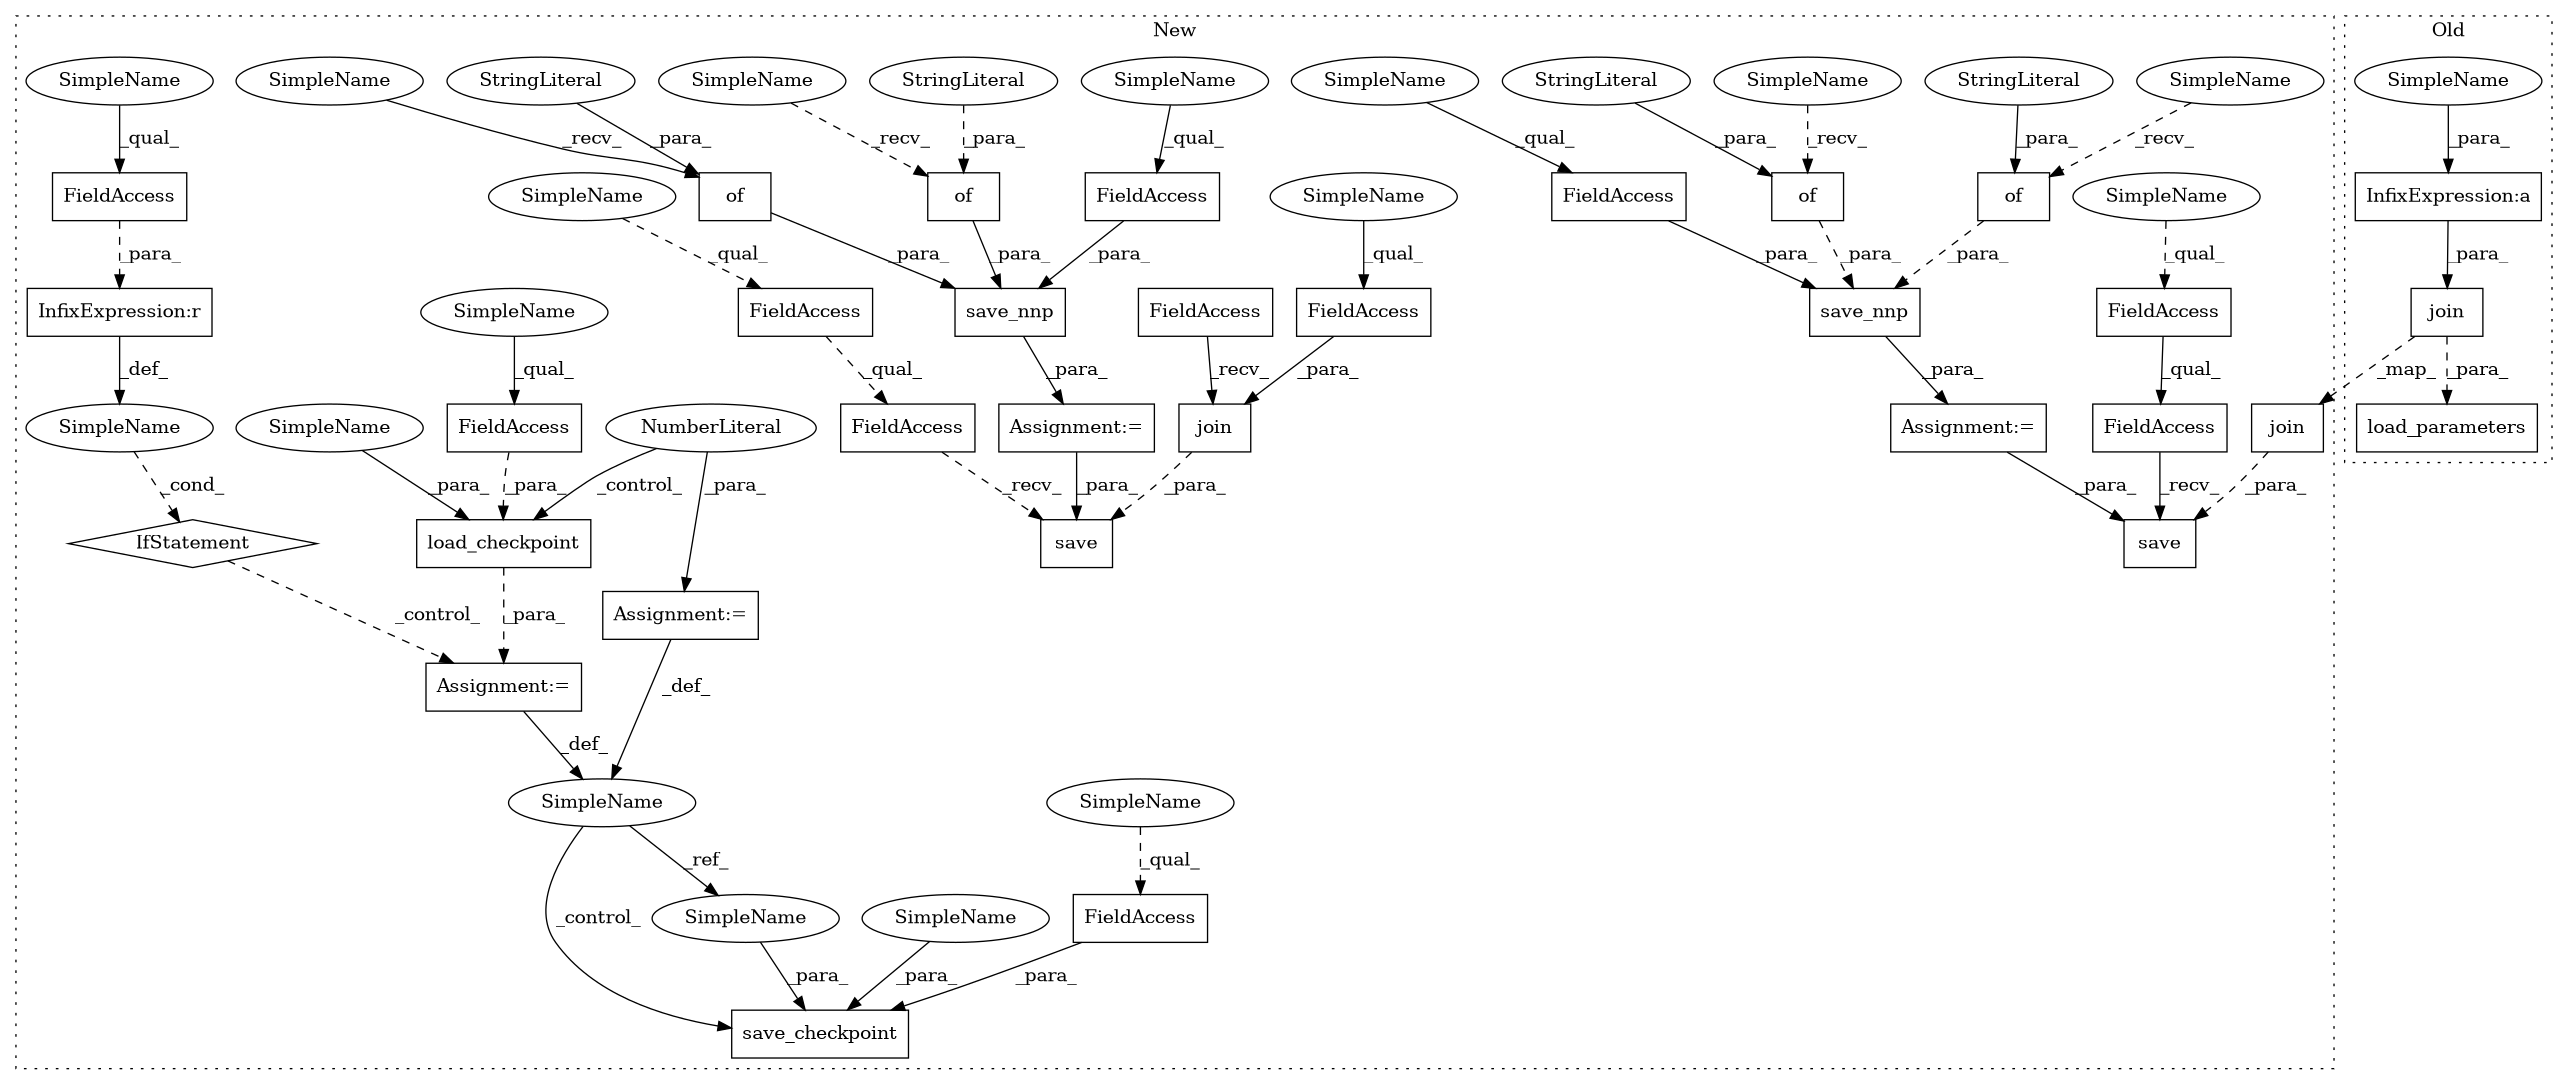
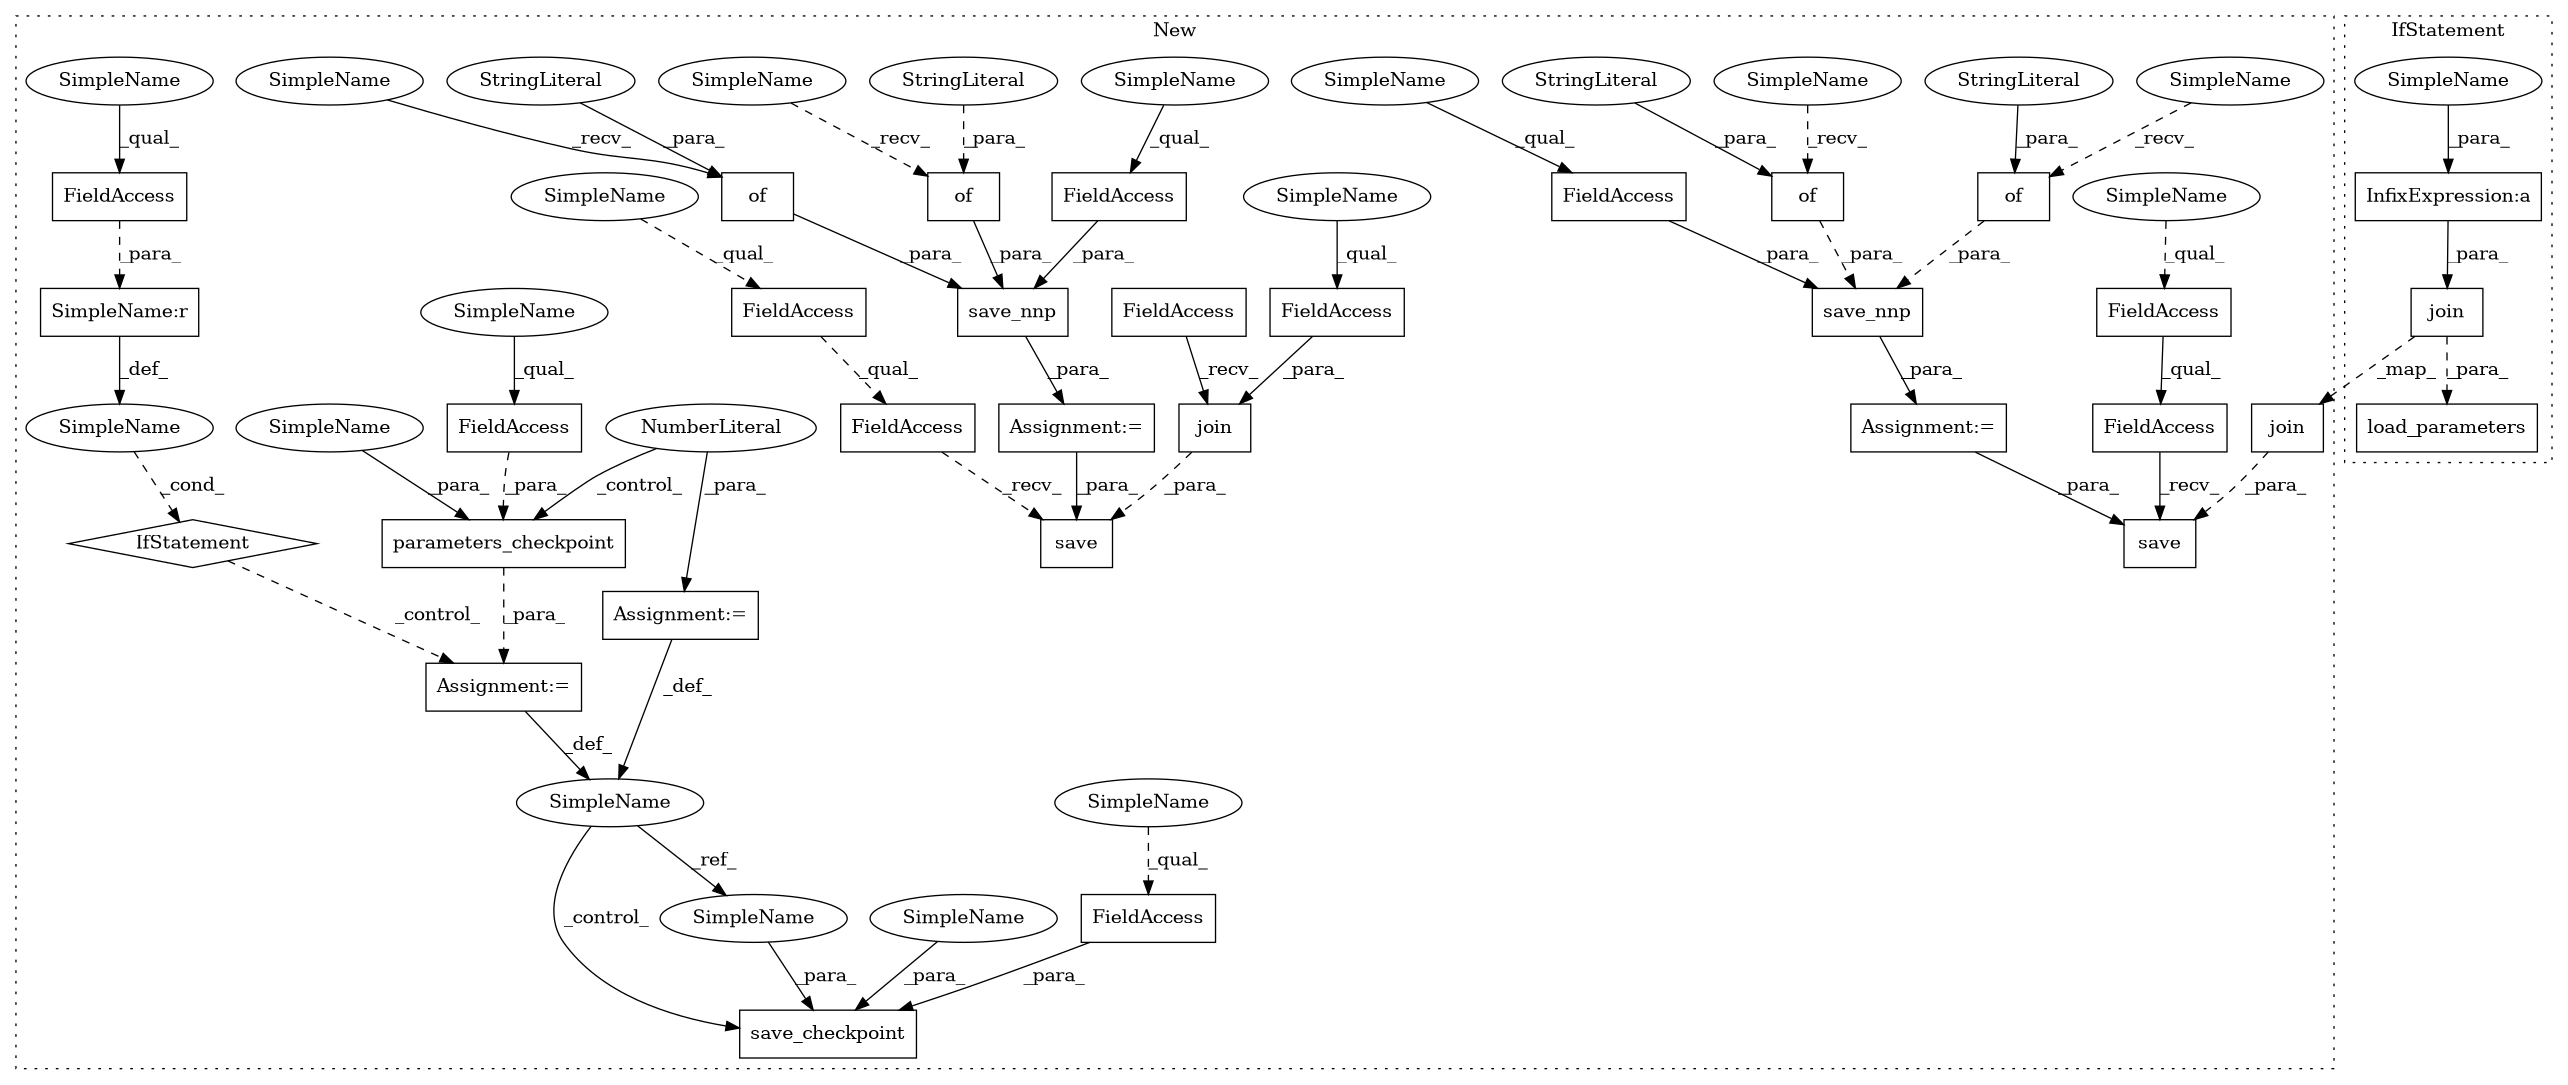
(2448, 31) -> (2448, 31)
(120, 312) -> (120, 312)
(504, 544) -> (504, 544)
